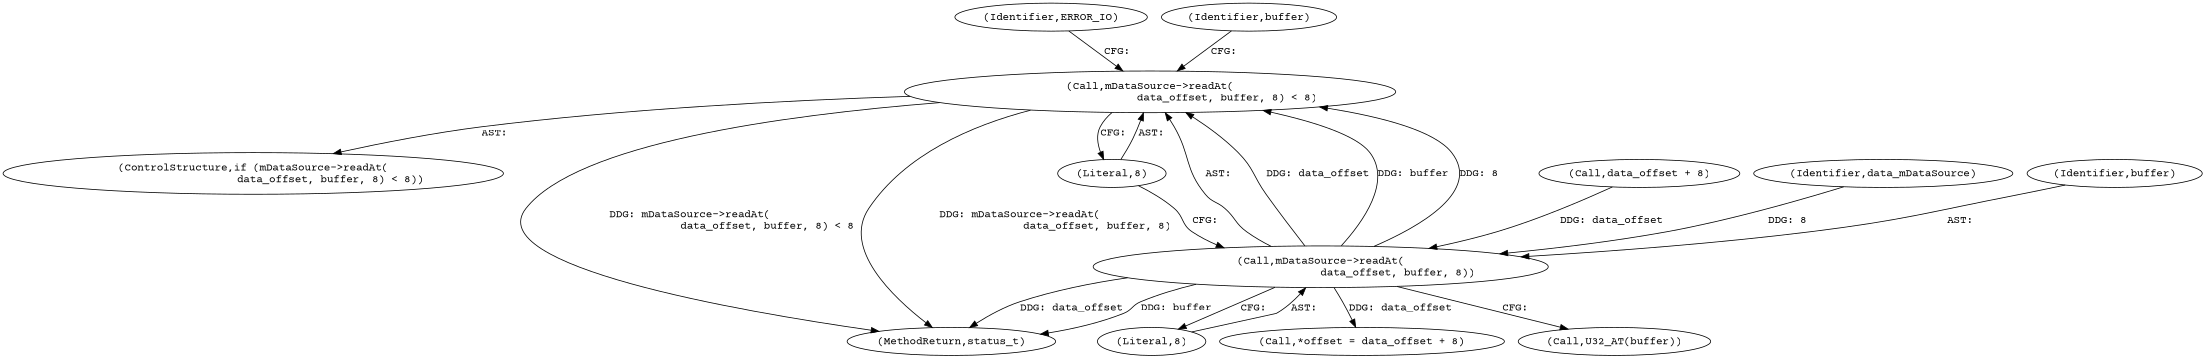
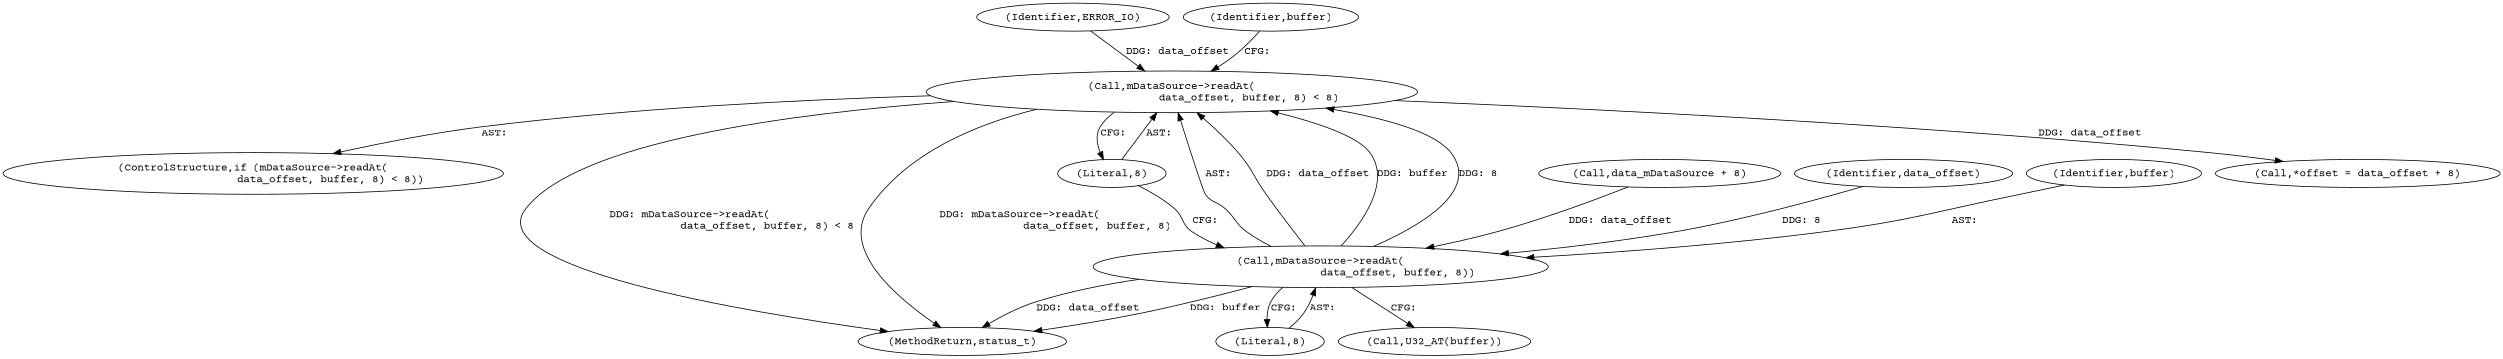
(1120, 51) -> (1178, 51)
(1639, 173) -> (1660, 173)
(1883, 173) -> (1904, 173)
(1344, 304) -> (1836, 124)
